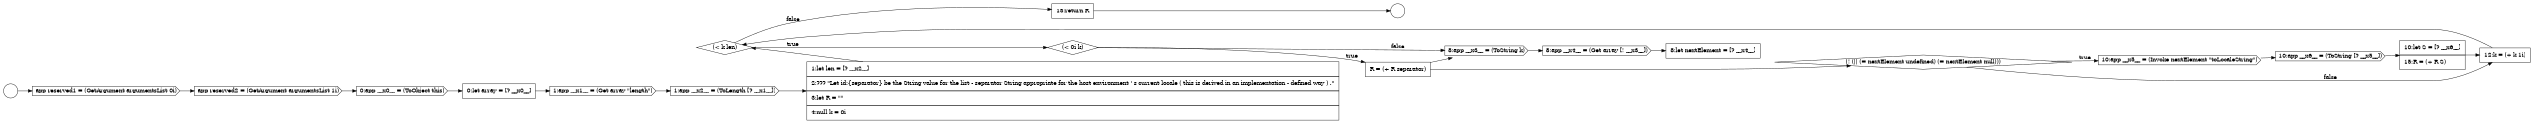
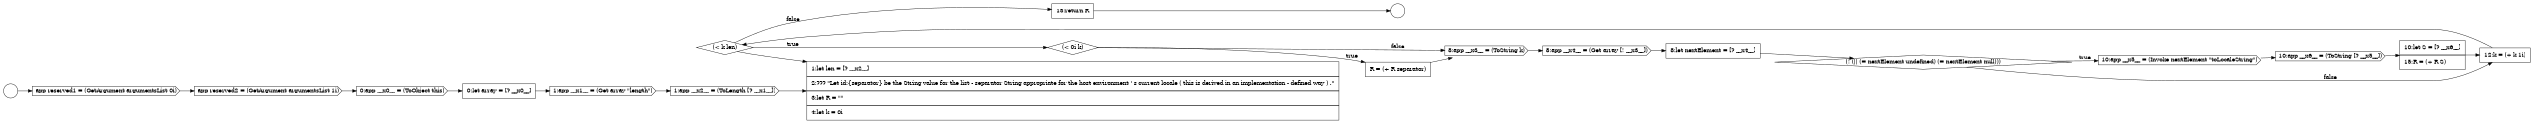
(809, 55) -> (770, 57)
(1639, 69) -> (1805, 56)
(829, 113) -> (827, 113)
